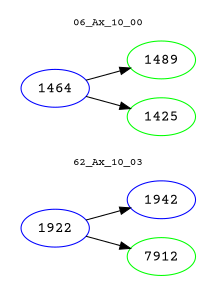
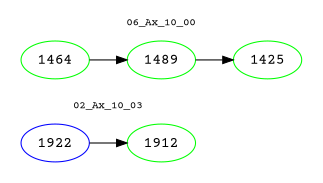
(55, 88) -> (55, 60)
(103, 101) -> (209, 60)
(108, 162) -> (108, 106)
(161, 200) -> none
(161, 257) -> (161, 143)
